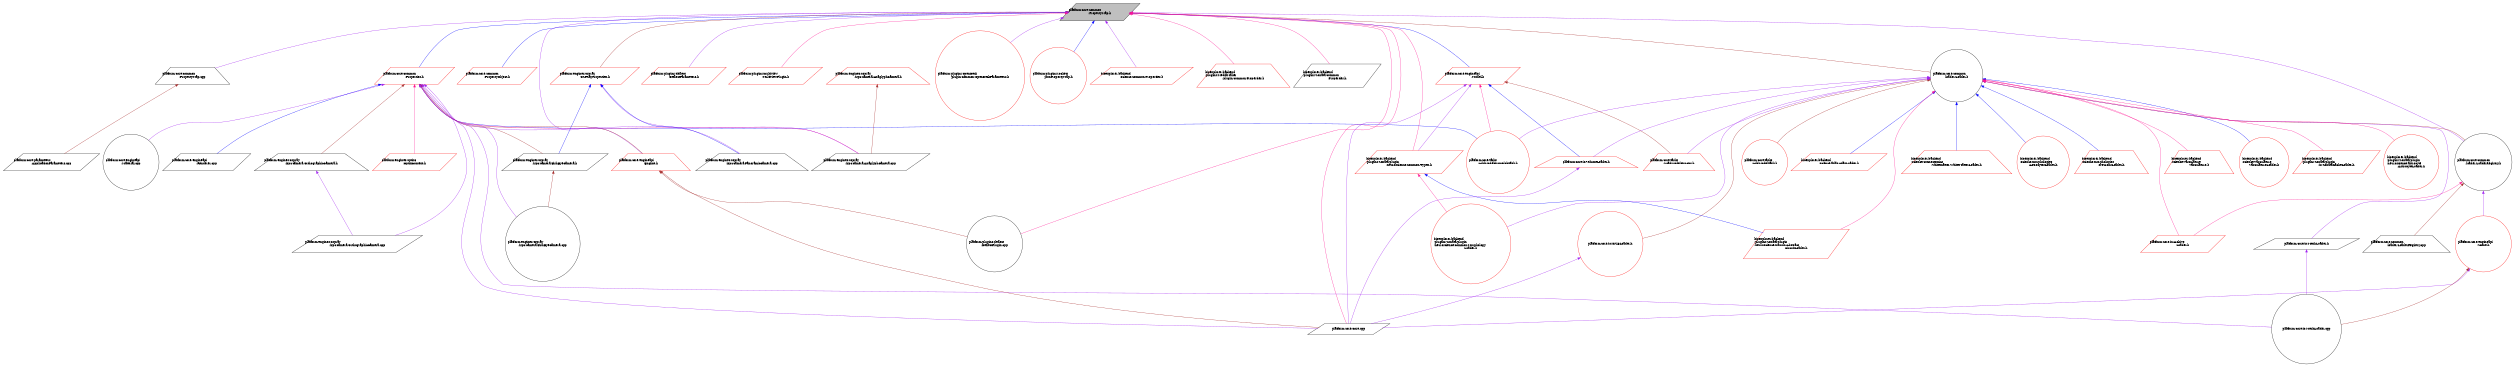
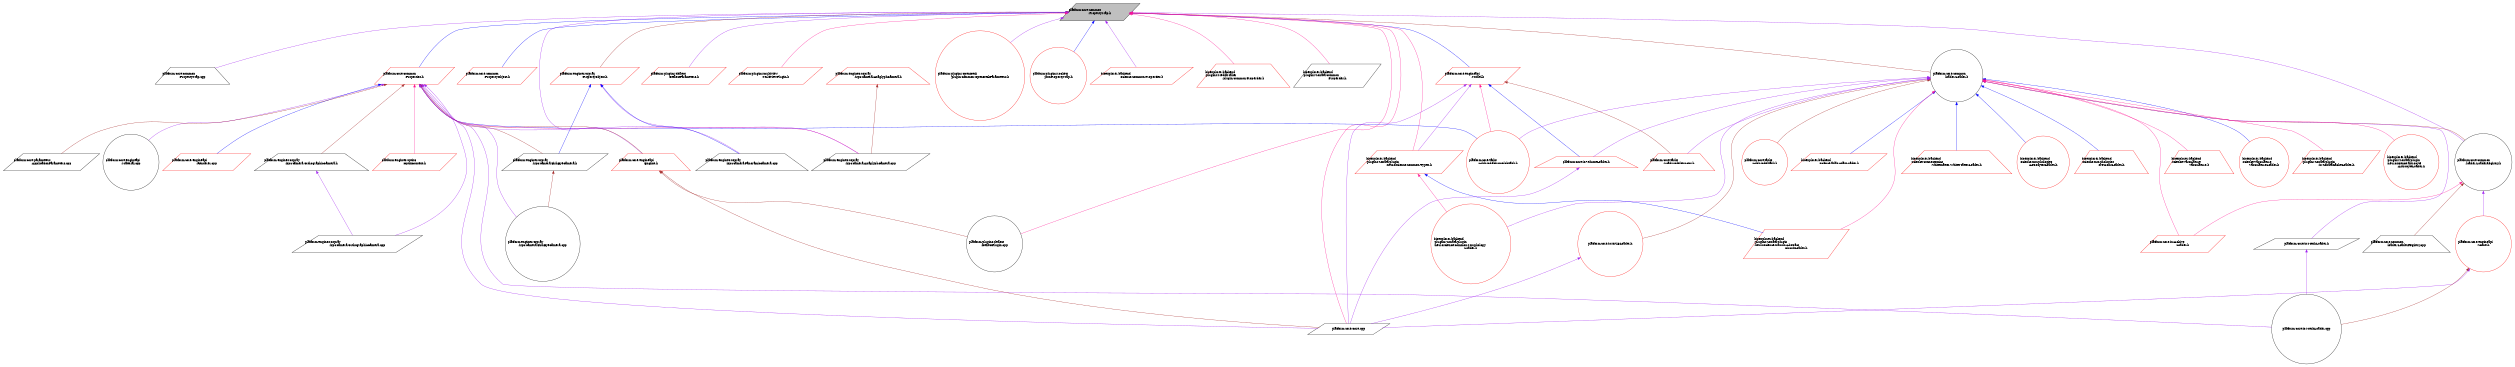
(595, 76) -> (595, 76)
(120, 119) -> (171, 122)
(207, 162) -> (207, 162)
